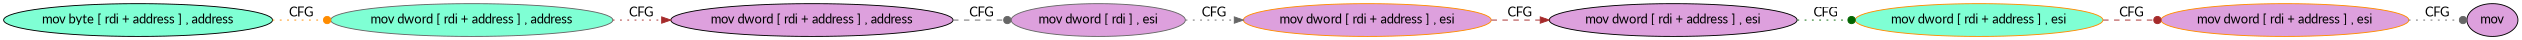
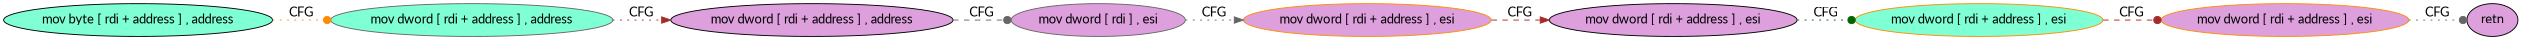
(2492, 20) -> (2492, 20)
